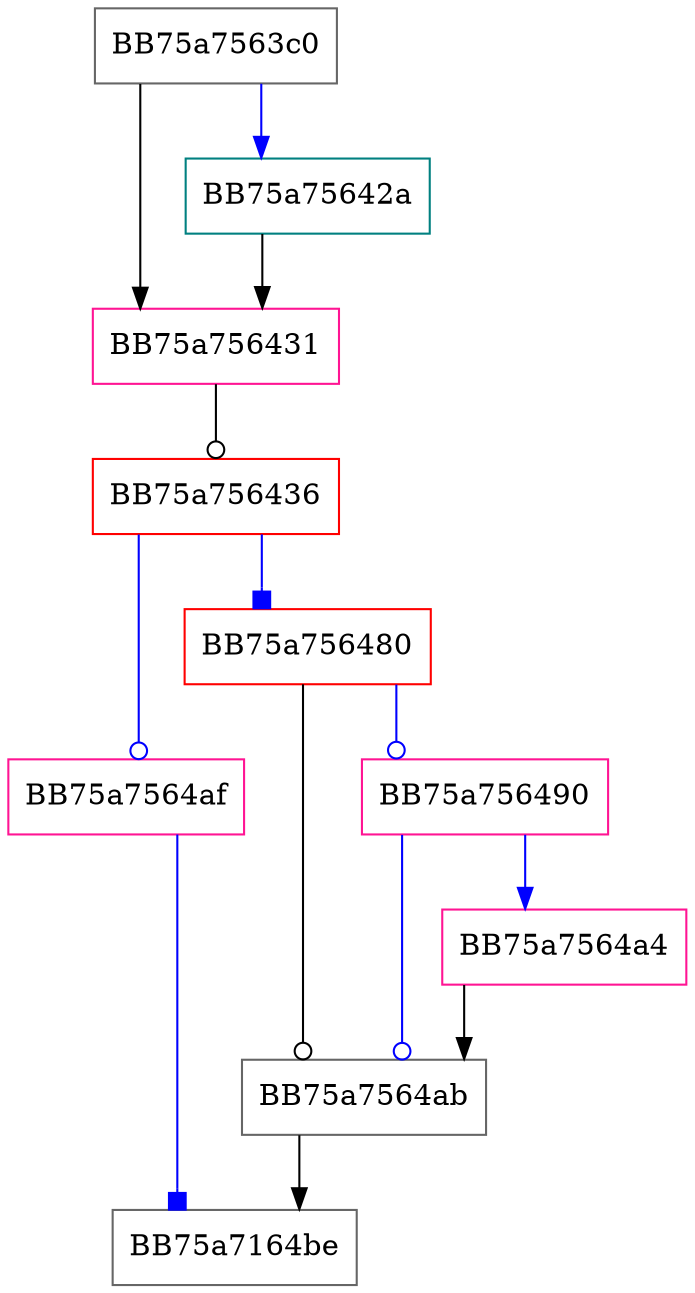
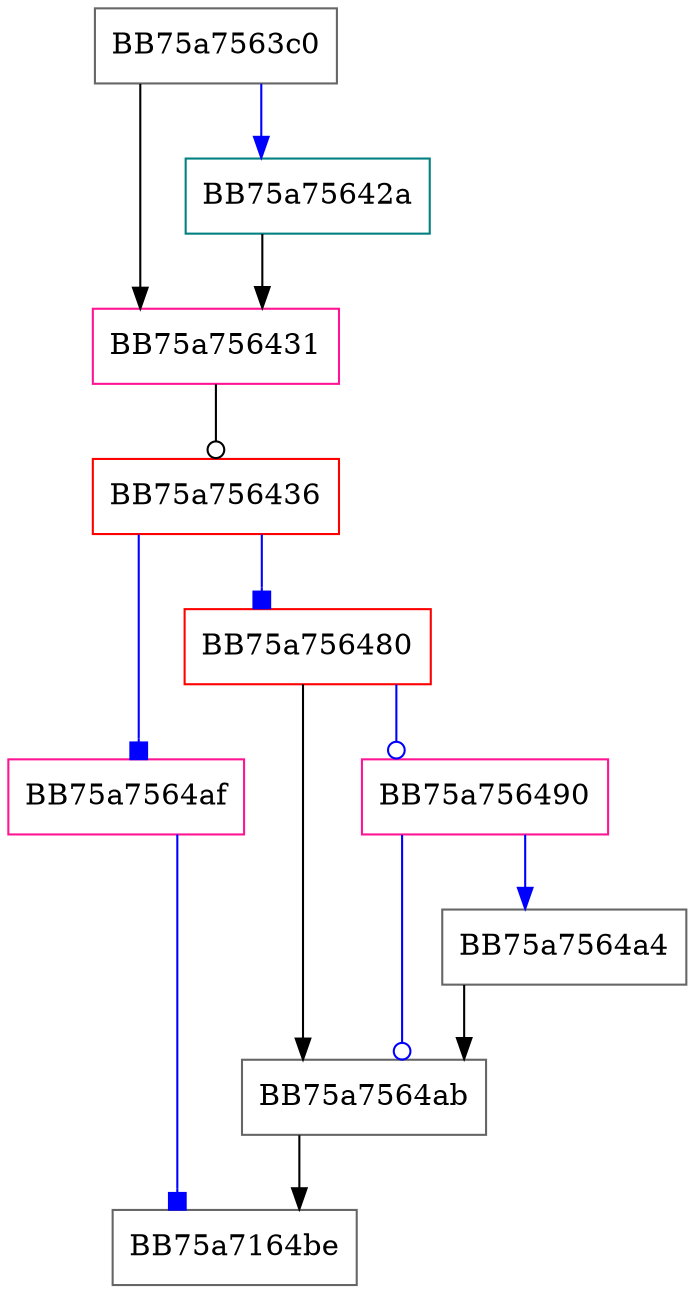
(139, 639) -> (139, 636)
(303, 864) -> (303, 861)
(564, 947) -> (564, 947)
